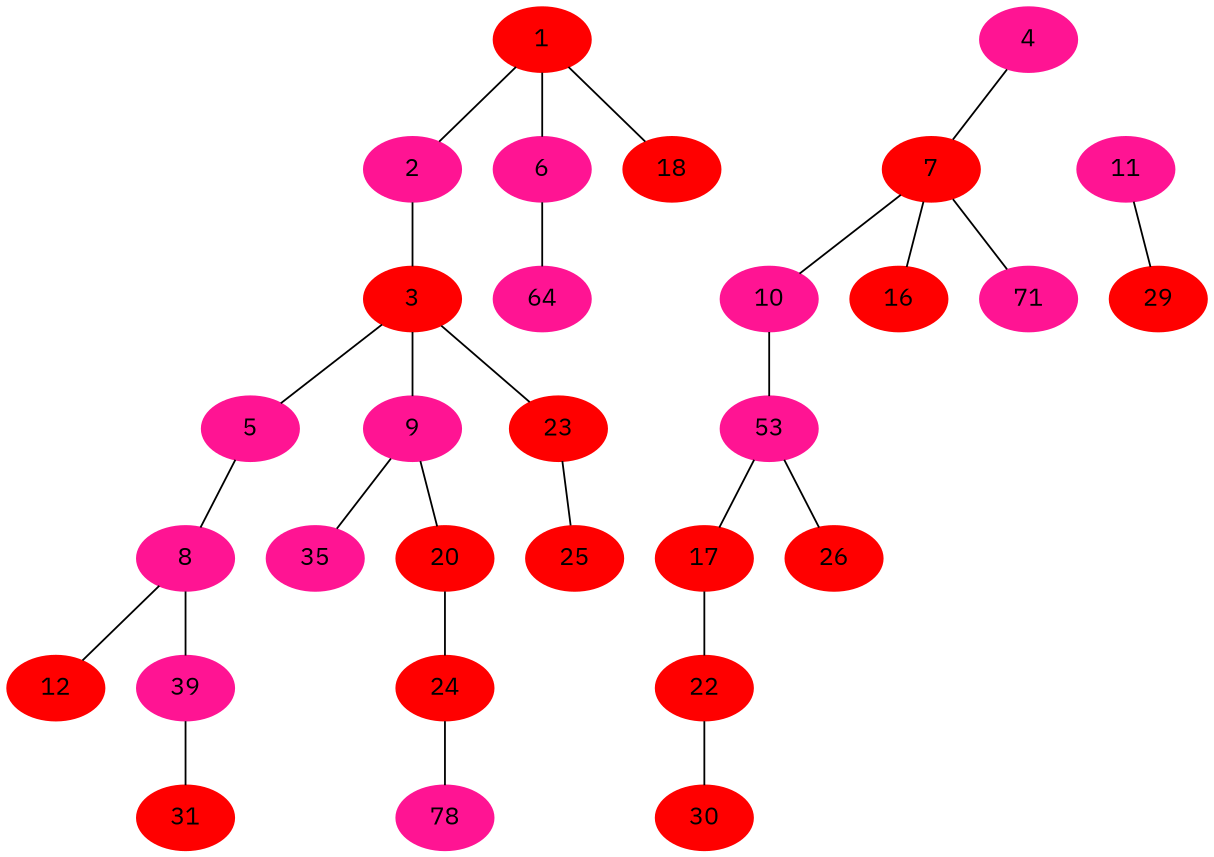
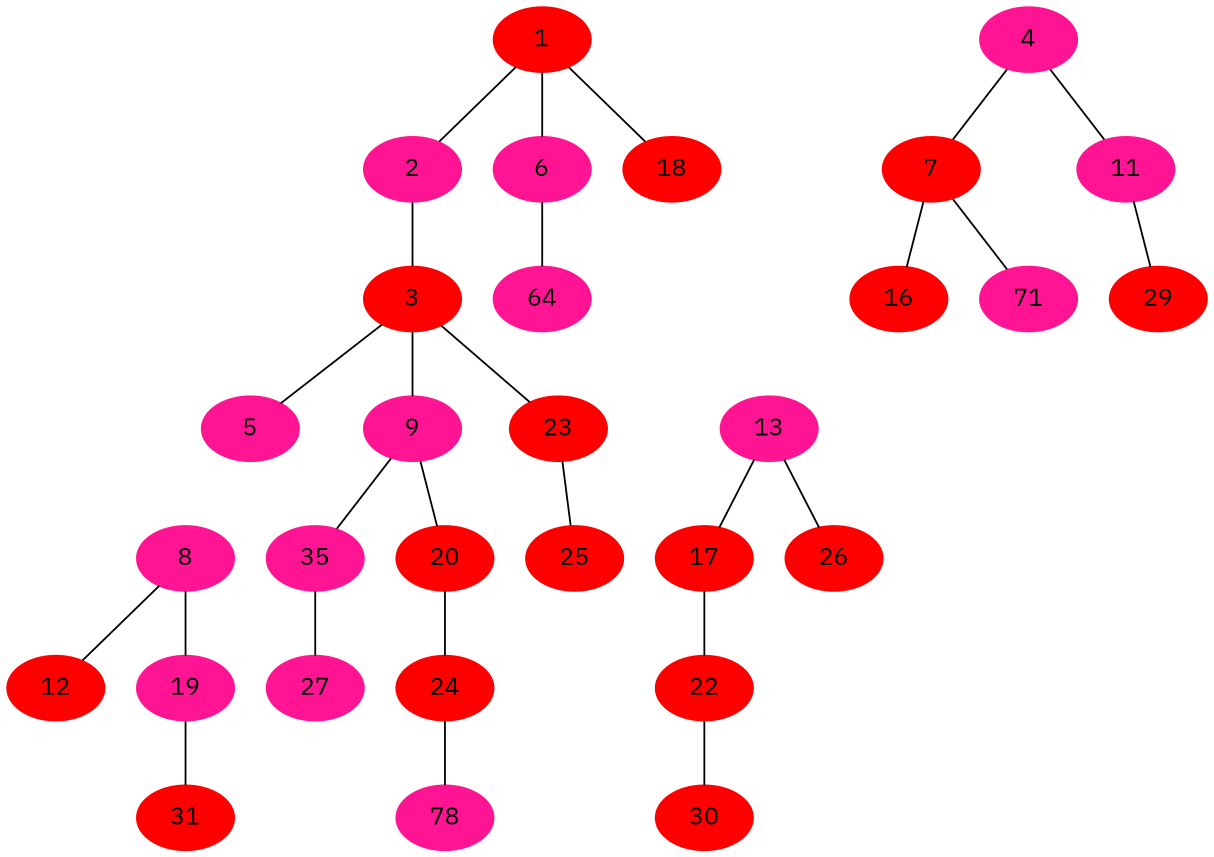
none -> (1077, 105)
(769, 299) -> none
(769, 429) -> (769, 429)
(218, 494) -> none
(186, 688) -> (186, 688)
none -> (315, 688)
